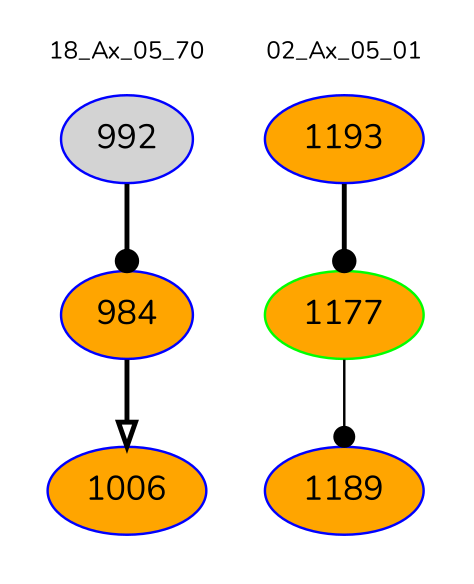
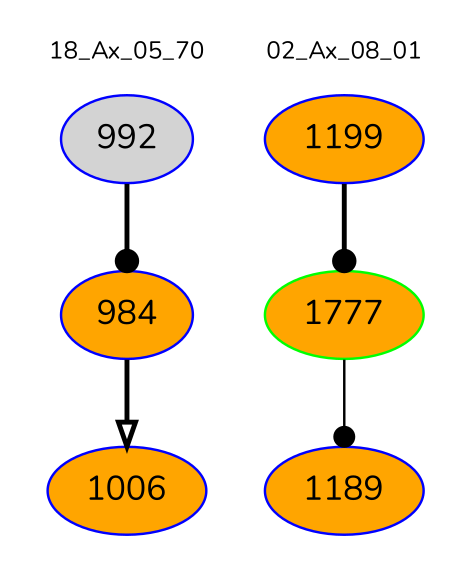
(344, 52) -> (344, 52)
(344, 139) -> (344, 139)
(344, 315) -> (344, 315)
